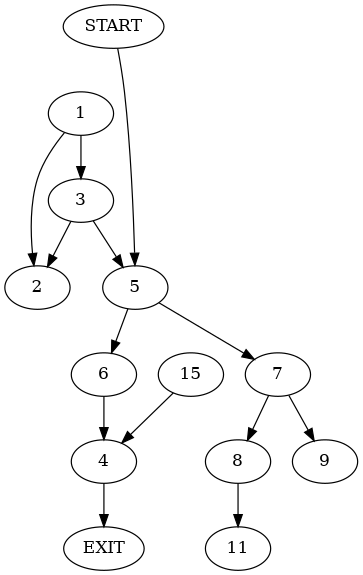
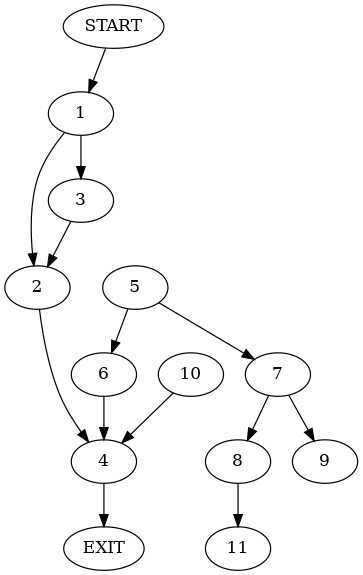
(130, 150) -> (99, 64)
(105, 239) -> none
none -> (52, 374)
(191, 375) -> (191, 375)
